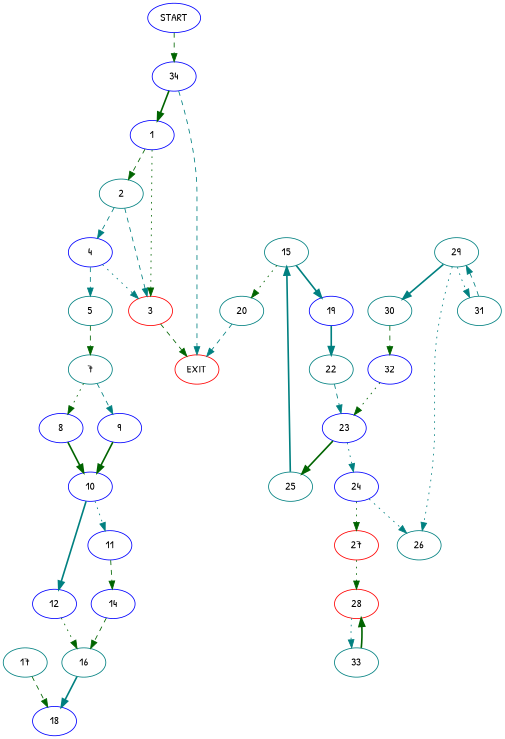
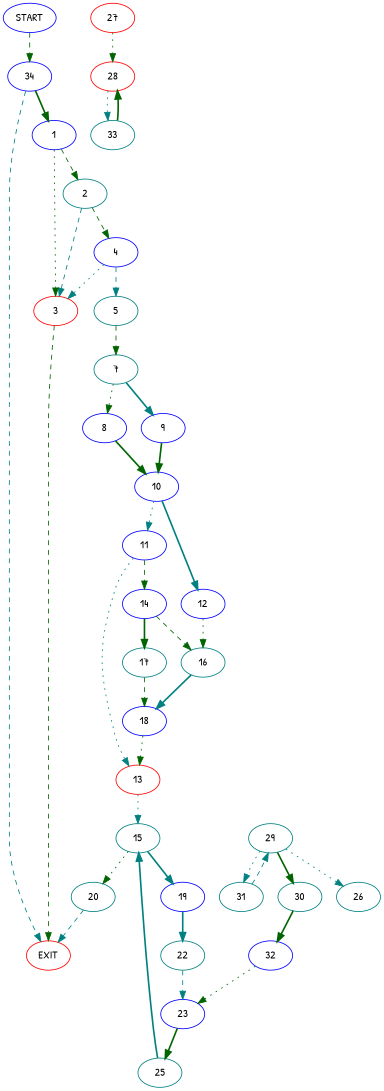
(108, 219) -> (99, 219)
(426, 279) -> (283, 864)
(390, 336) -> (287, 923)
(103, 395) -> (137, 396)
(356, 487) -> none
none -> (144, 629)
none -> (138, 780)
